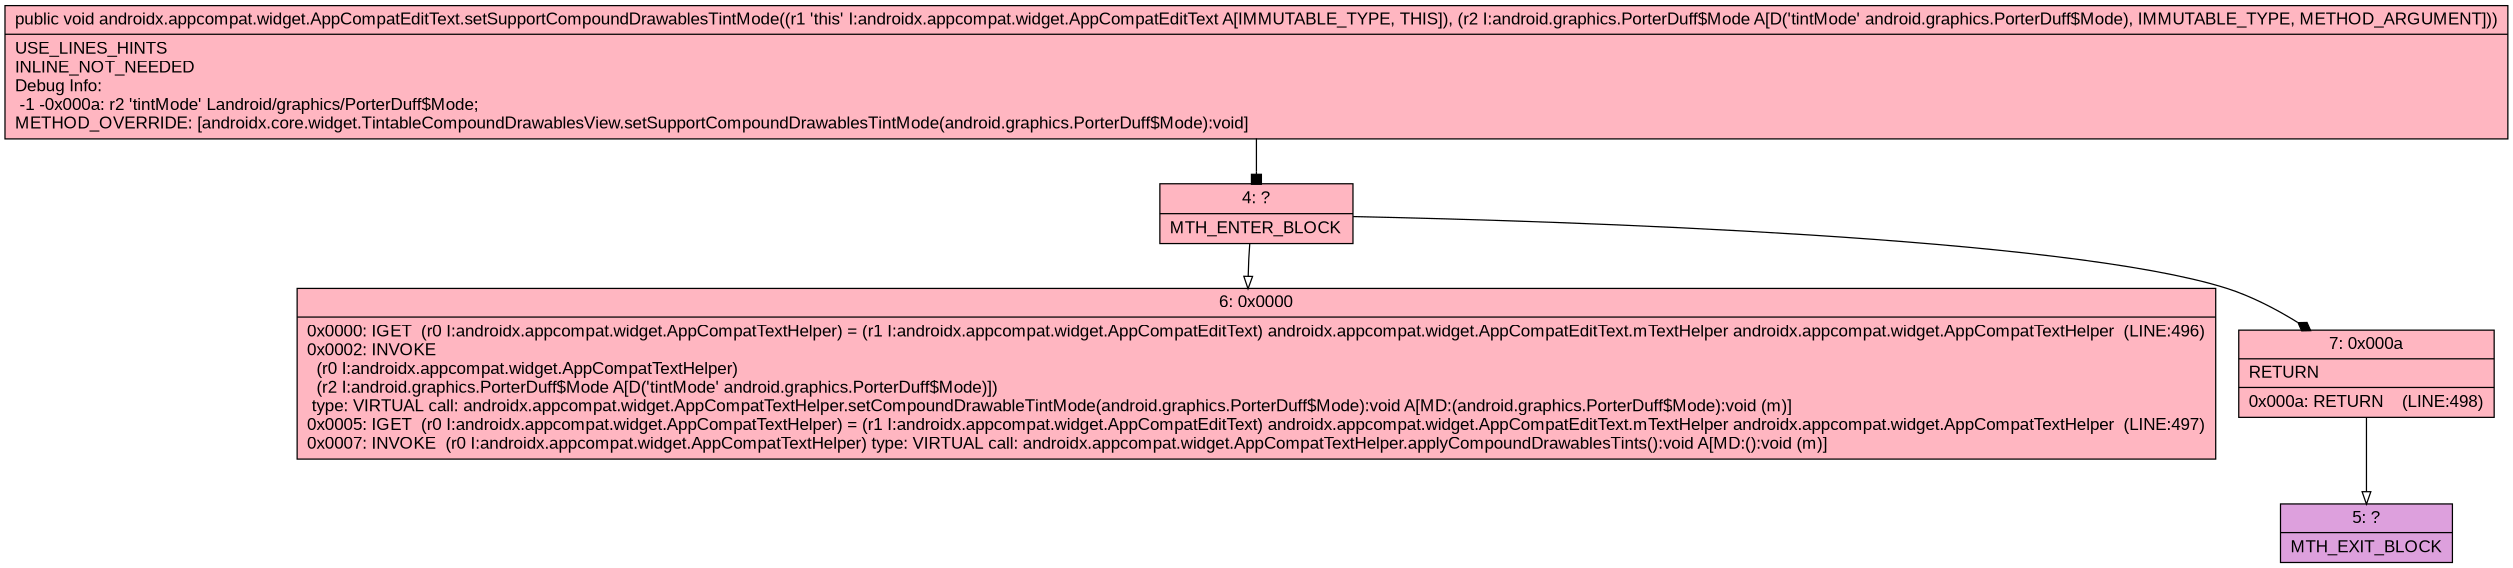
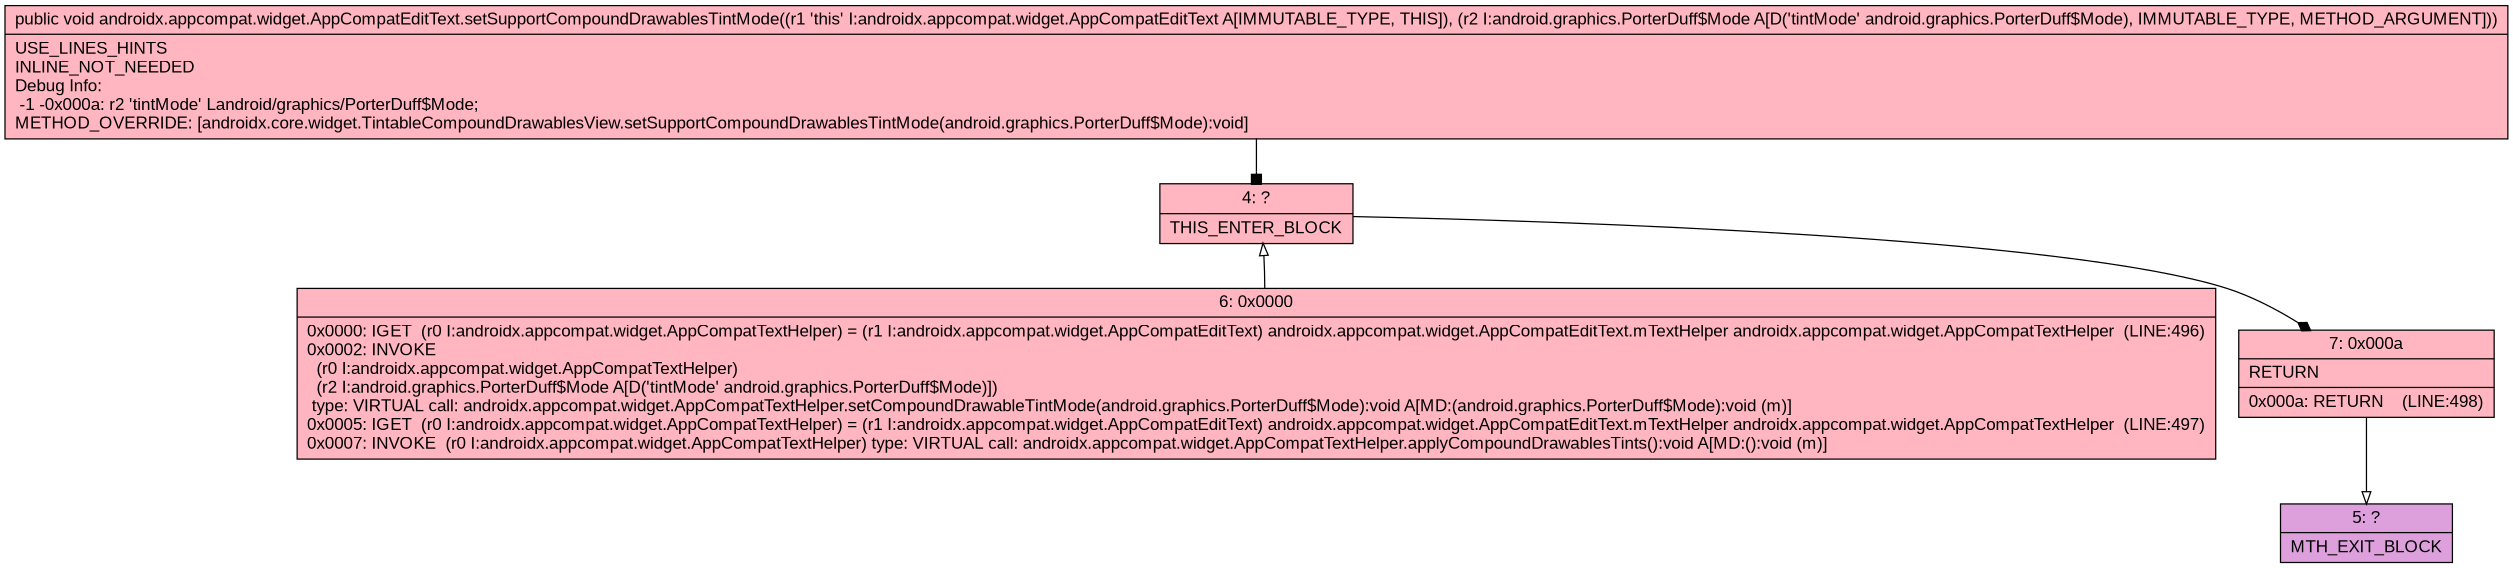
(1256, 228) -> (1256, 228)
(1249, 260) -> (1265, 272)
